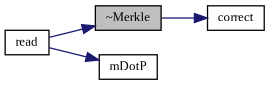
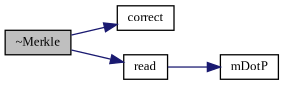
(66, 33) -> (91, 55)
